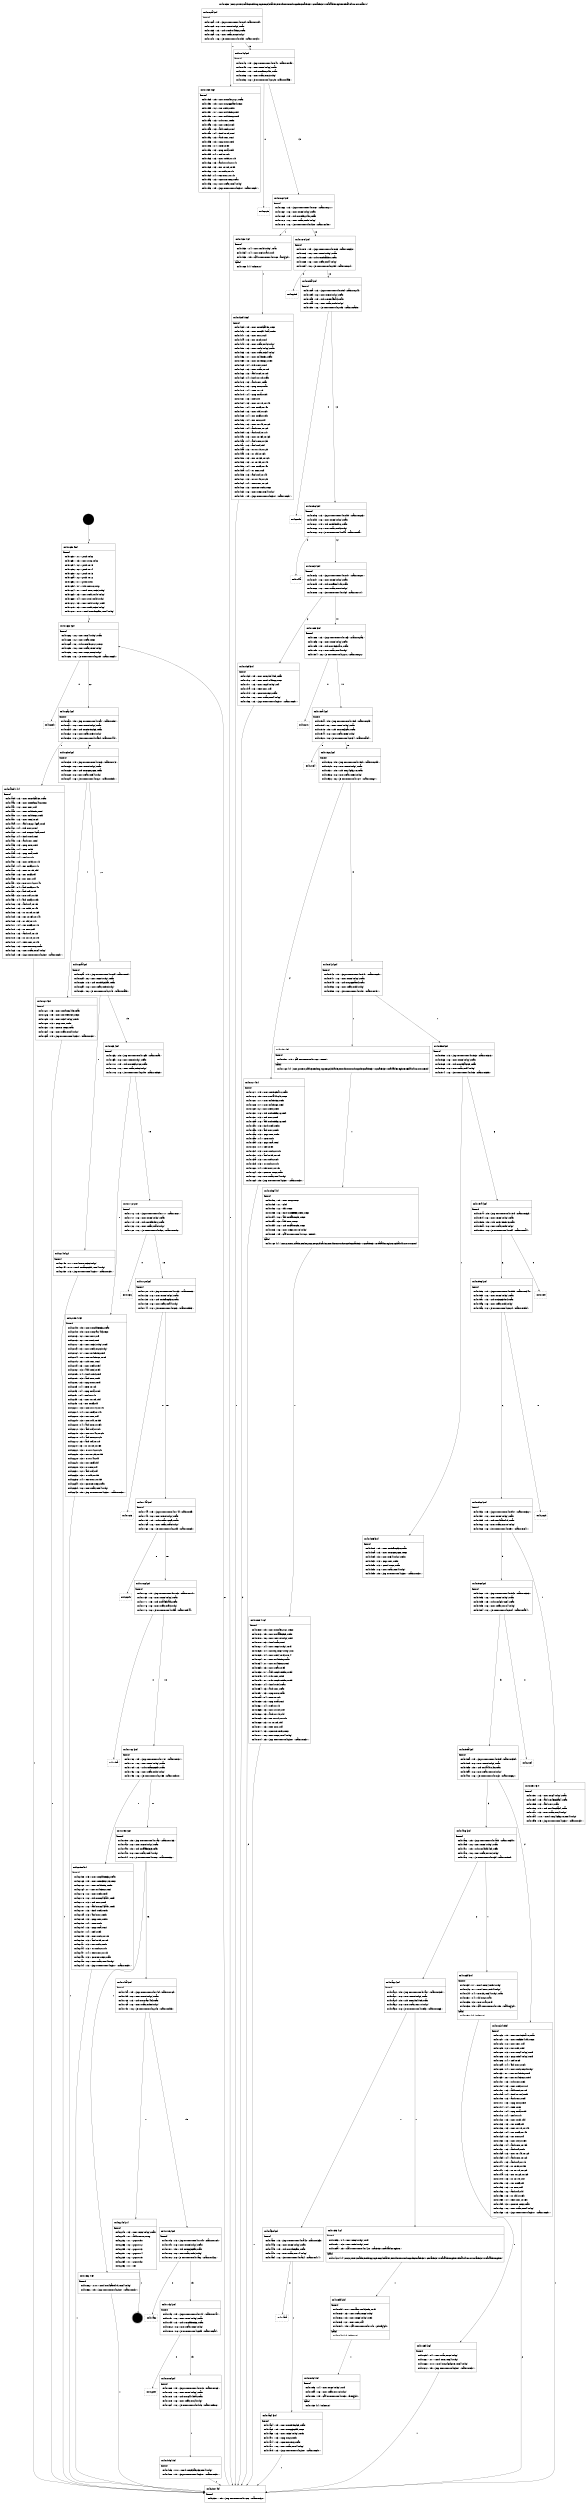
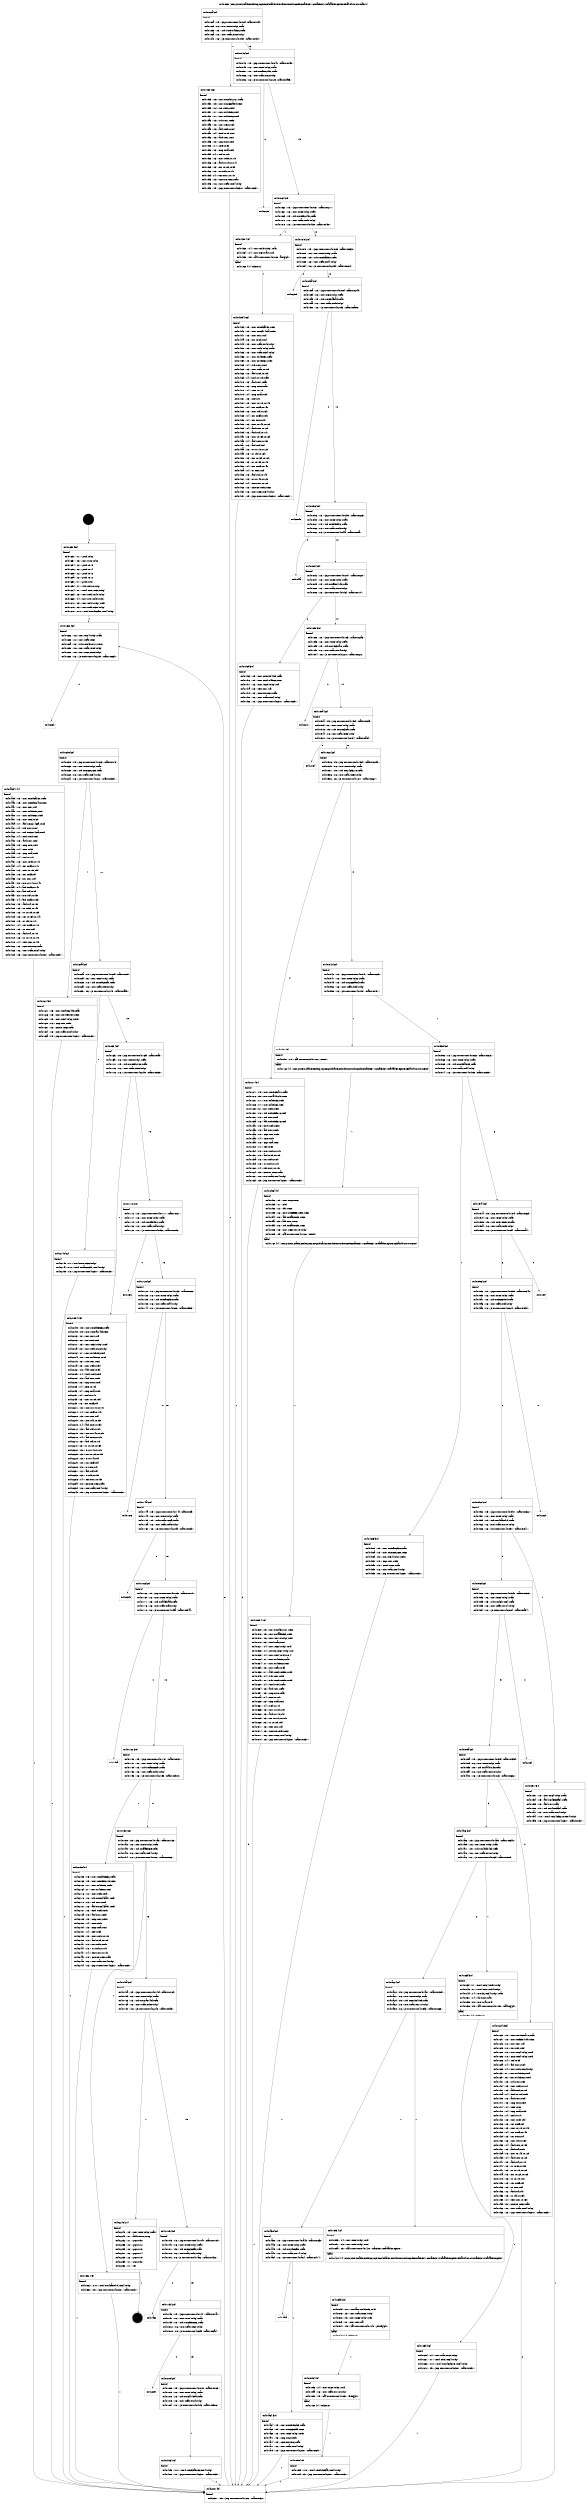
(88, 725) -> none
none -> (281, 2027)
(389, 2279) -> none
none -> (319, 2468)
